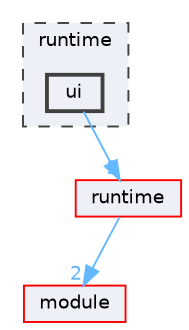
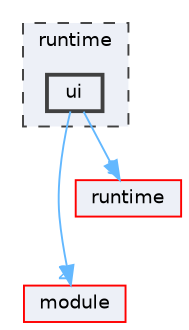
(106, 243) -> (59, 188)
